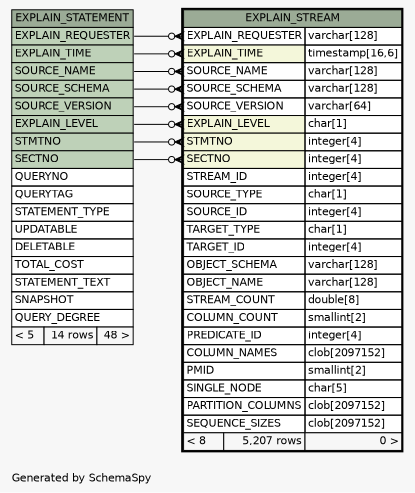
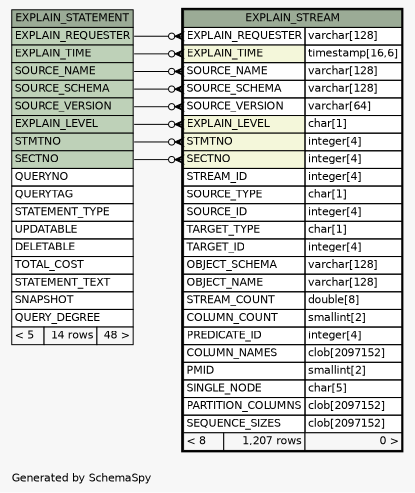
(272, 441) -> (272, 441)
